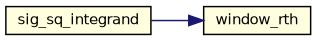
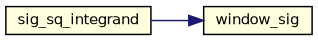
(257, 21) -> (258, 21)
